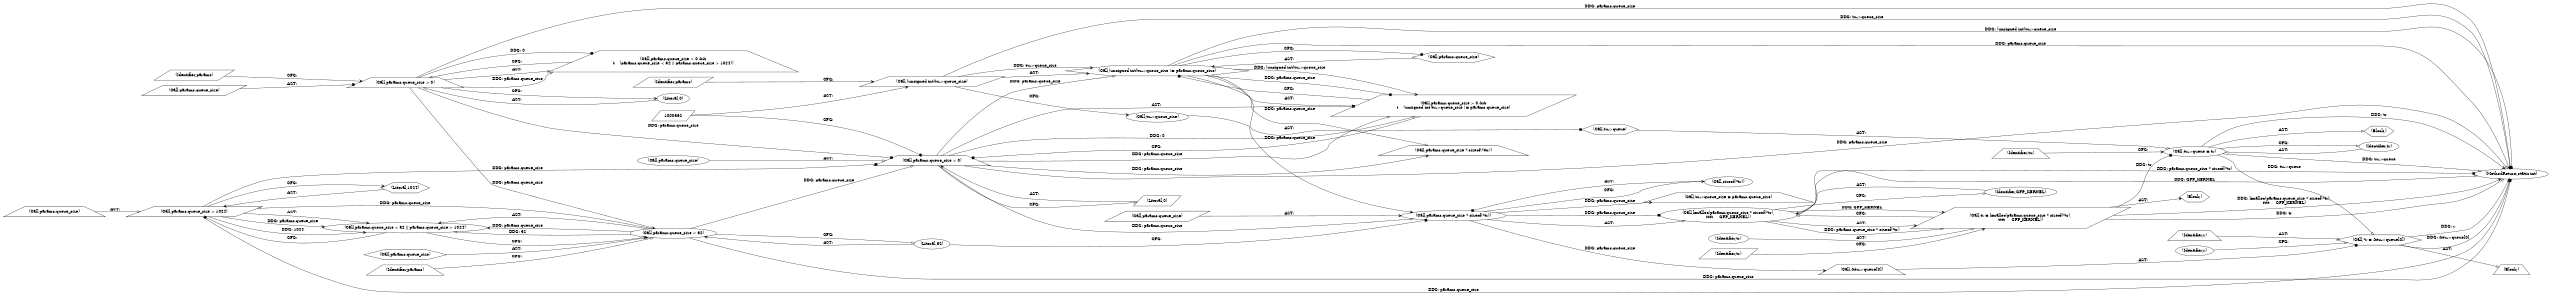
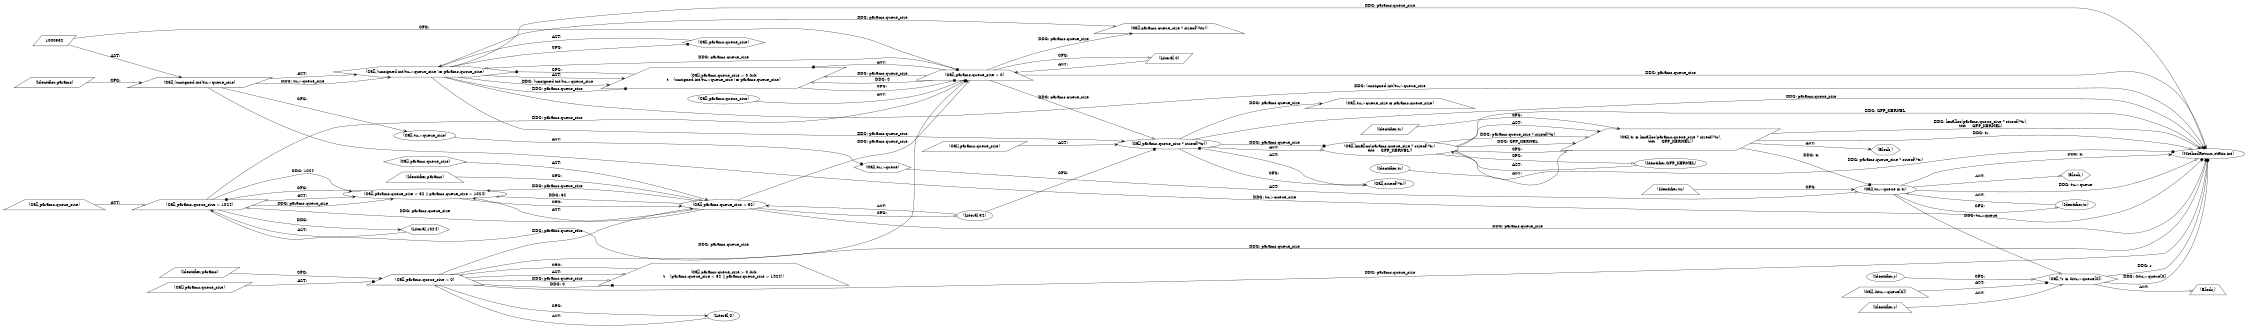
(293, 183) -> (303, 220)
(1644, 262) -> (1703, 102)
